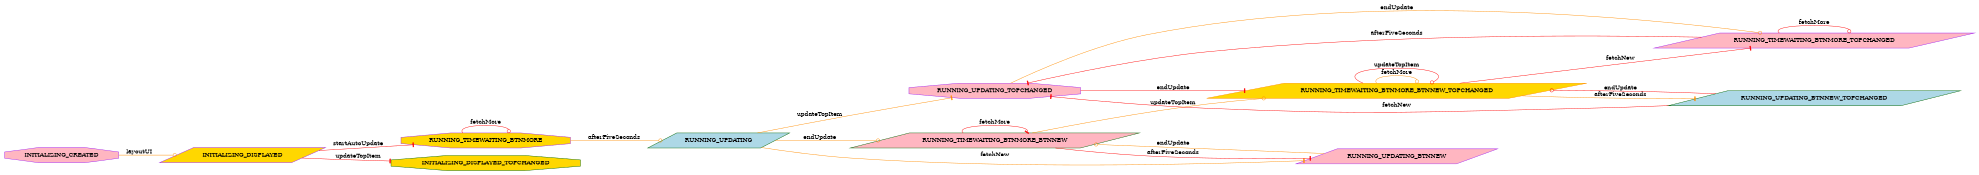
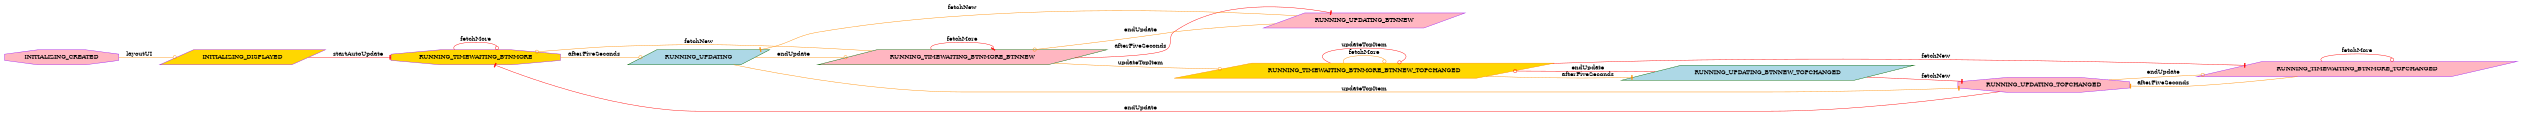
(1364, 41) -> (2215, 85)
none -> (705, 45)
(1162, 91) -> (1245, 111)
(486, 163) -> none
(1032, 165) -> (1027, 13)
